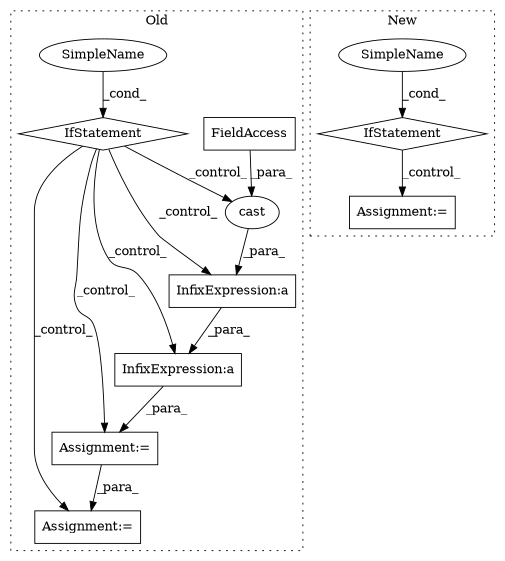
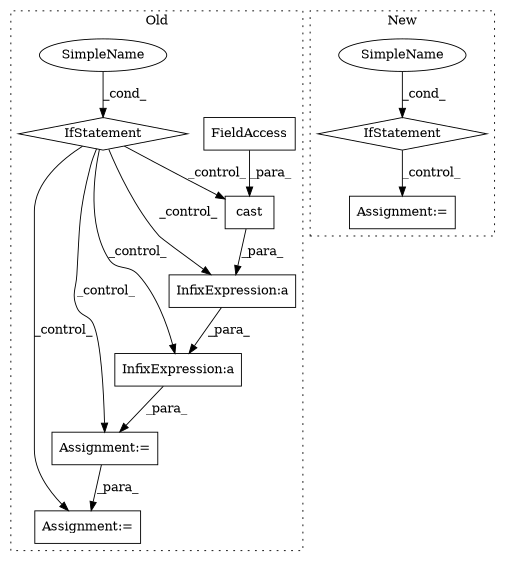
(252, 212) -> (250, 212)
